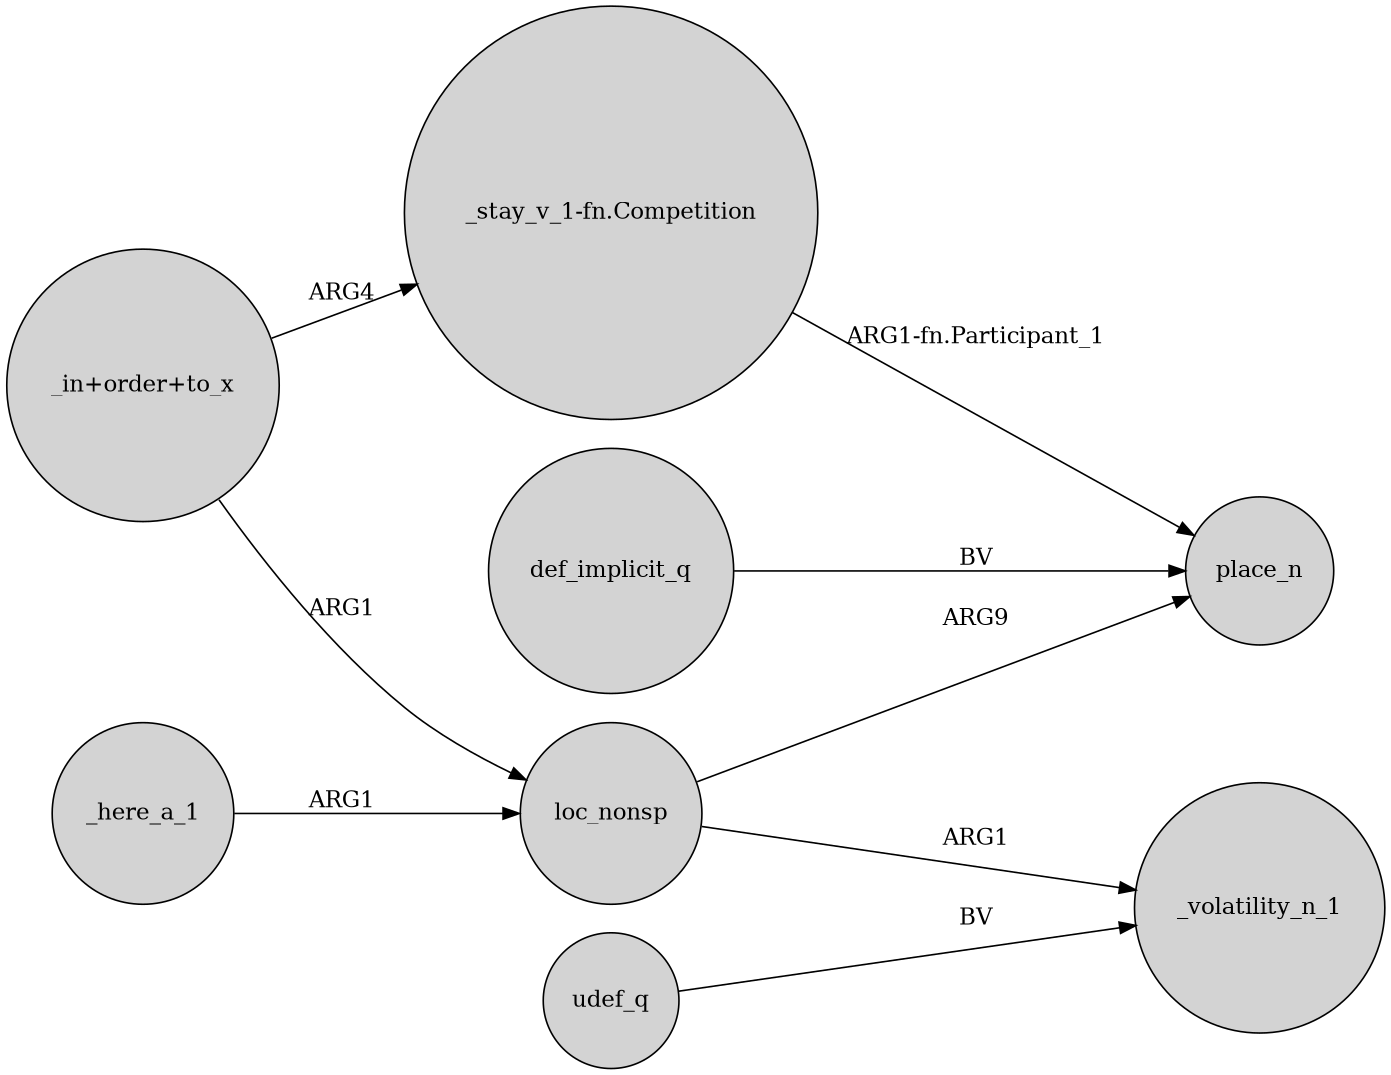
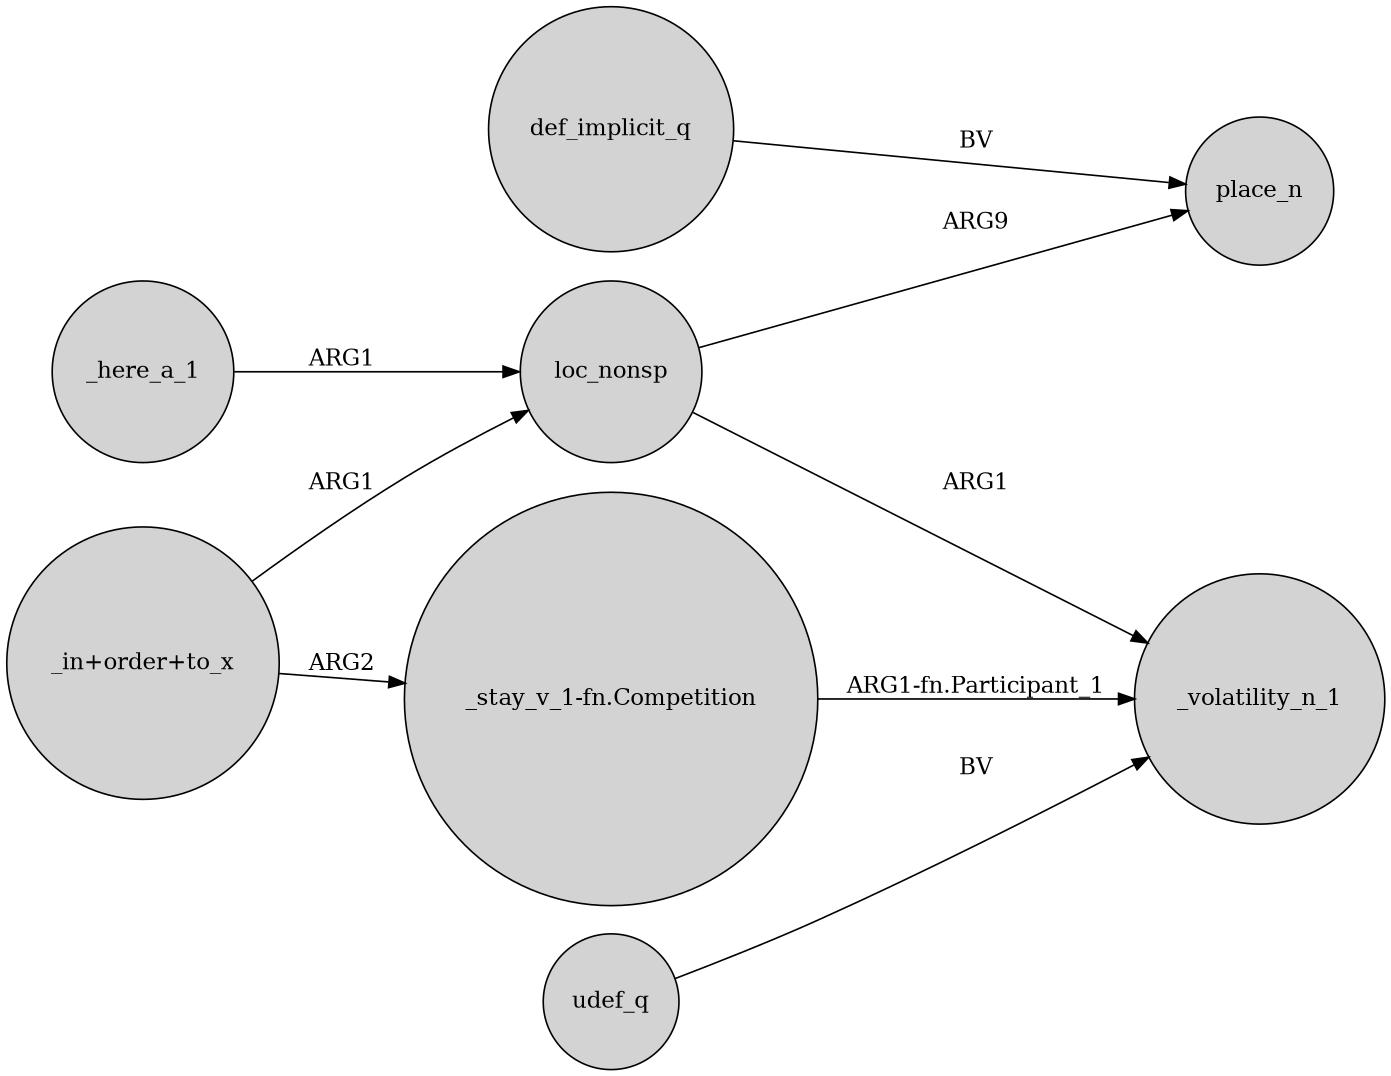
(342, 293) -> (342, 664)
(986, 420) -> (968, 699)
